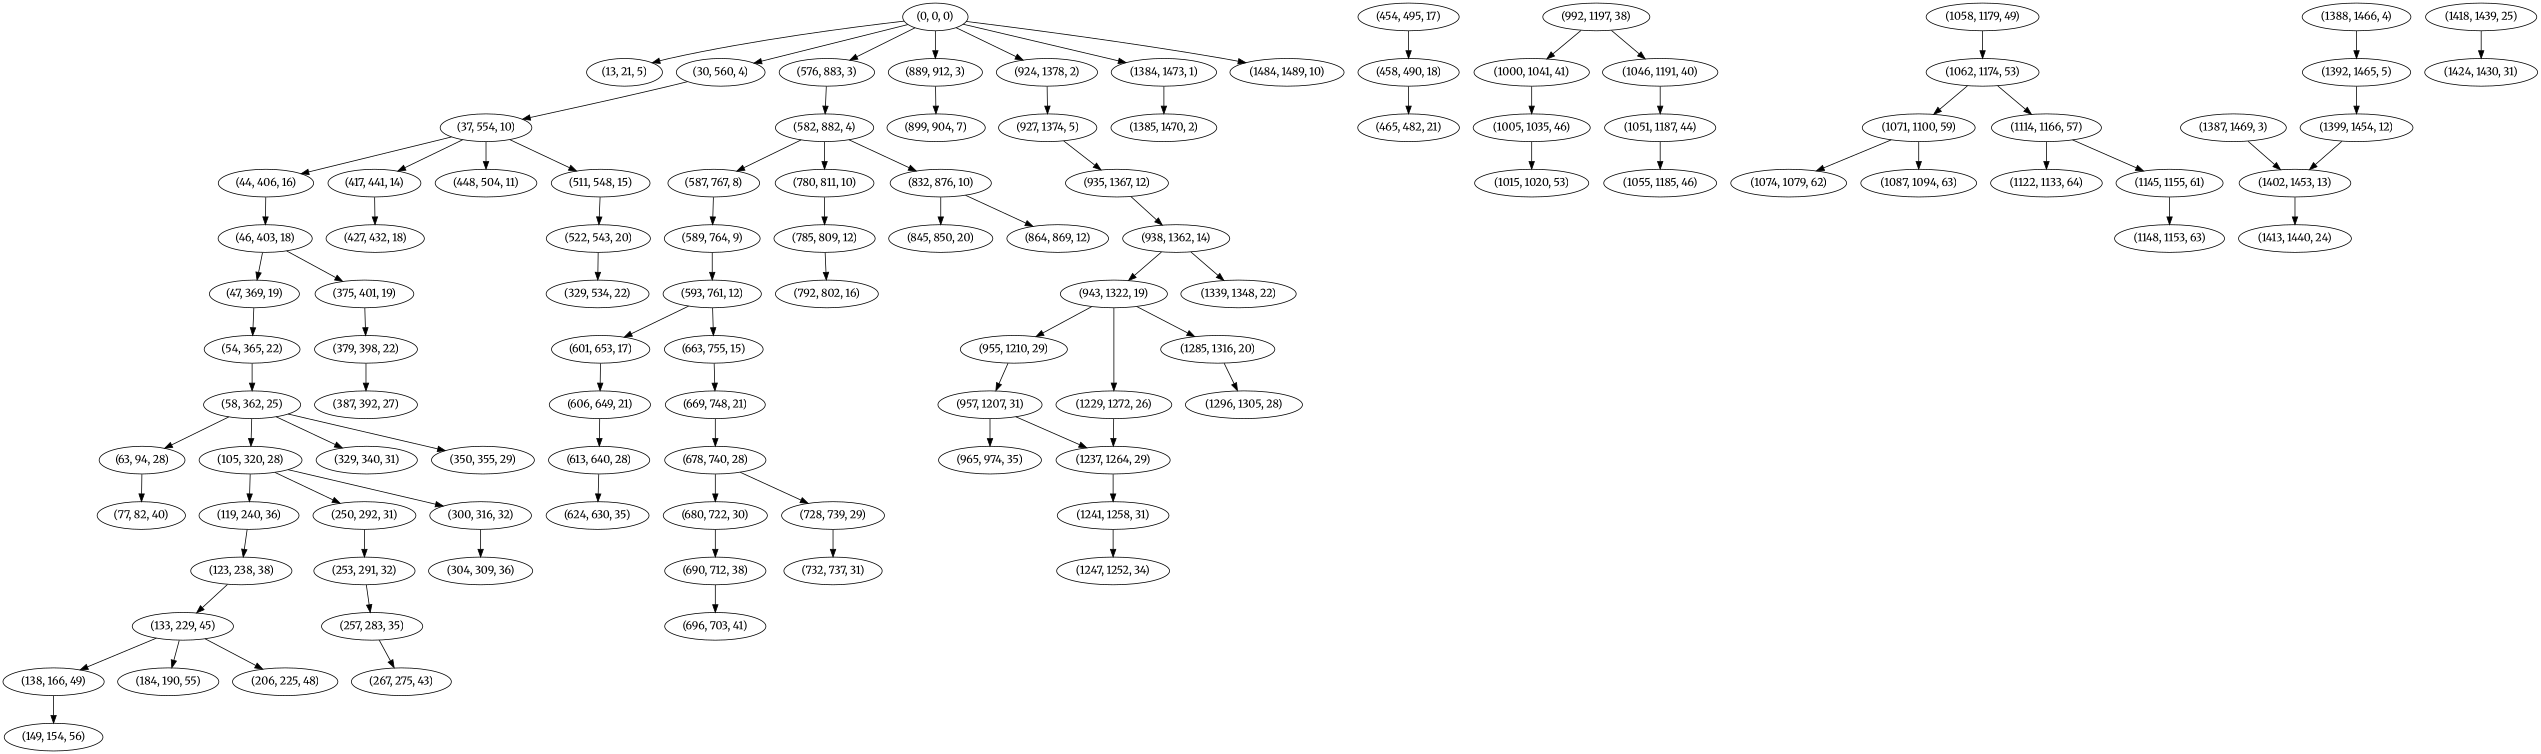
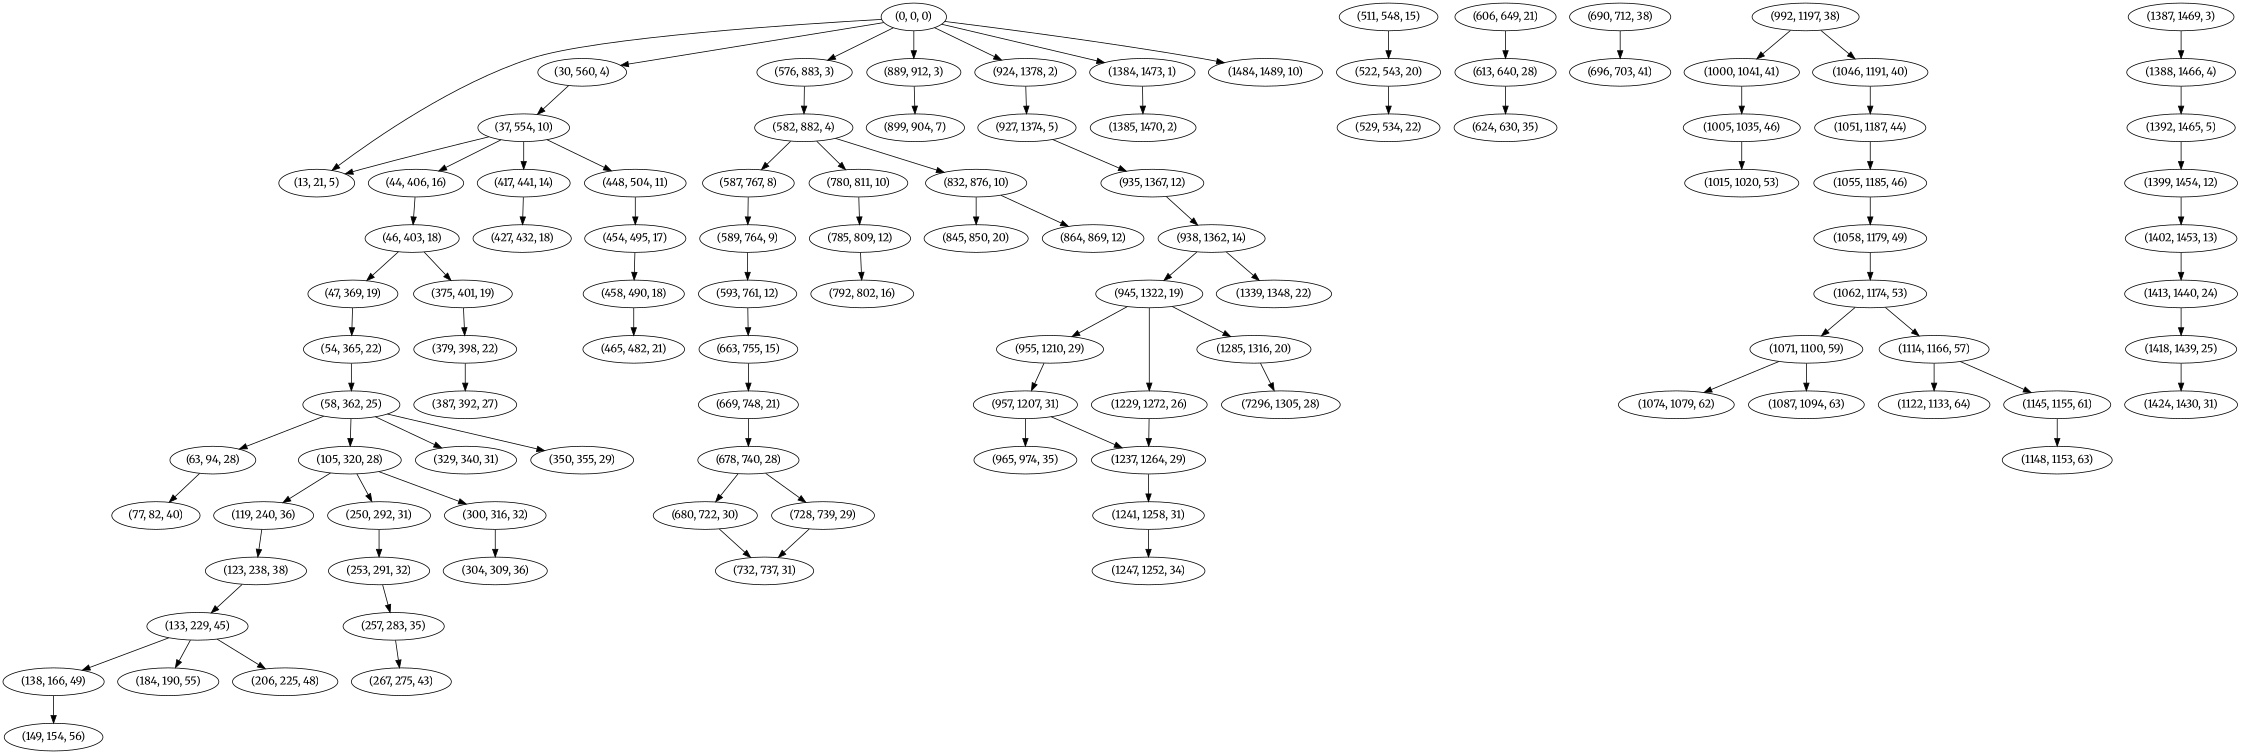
(2261, 153) -> (2181, 41)
(540, 154) -> (421, 154)
none -> (635, 207)
none -> (1870, 207)
(598, 294) -> (1389, 128)
(1114, 294) -> (1149, 294)
none -> (2181, 318)
(601, 349) -> none
(1244, 405) -> (1281, 405)
(715, 539) -> (732, 541)
